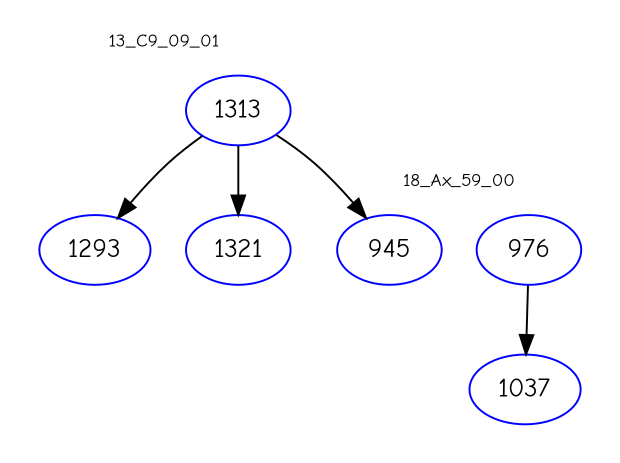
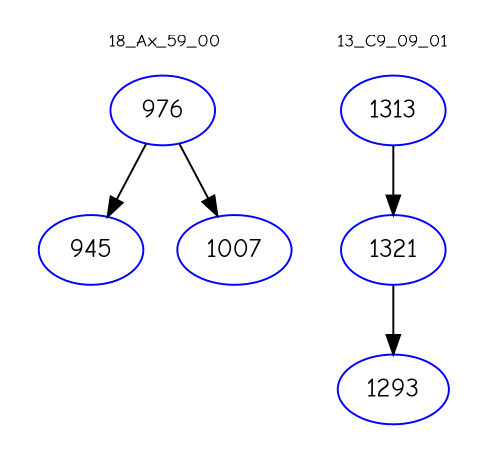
(164, 167) -> (393, 310)
(334, 182) -> (131, 172)
(525, 389) -> (234, 250)
